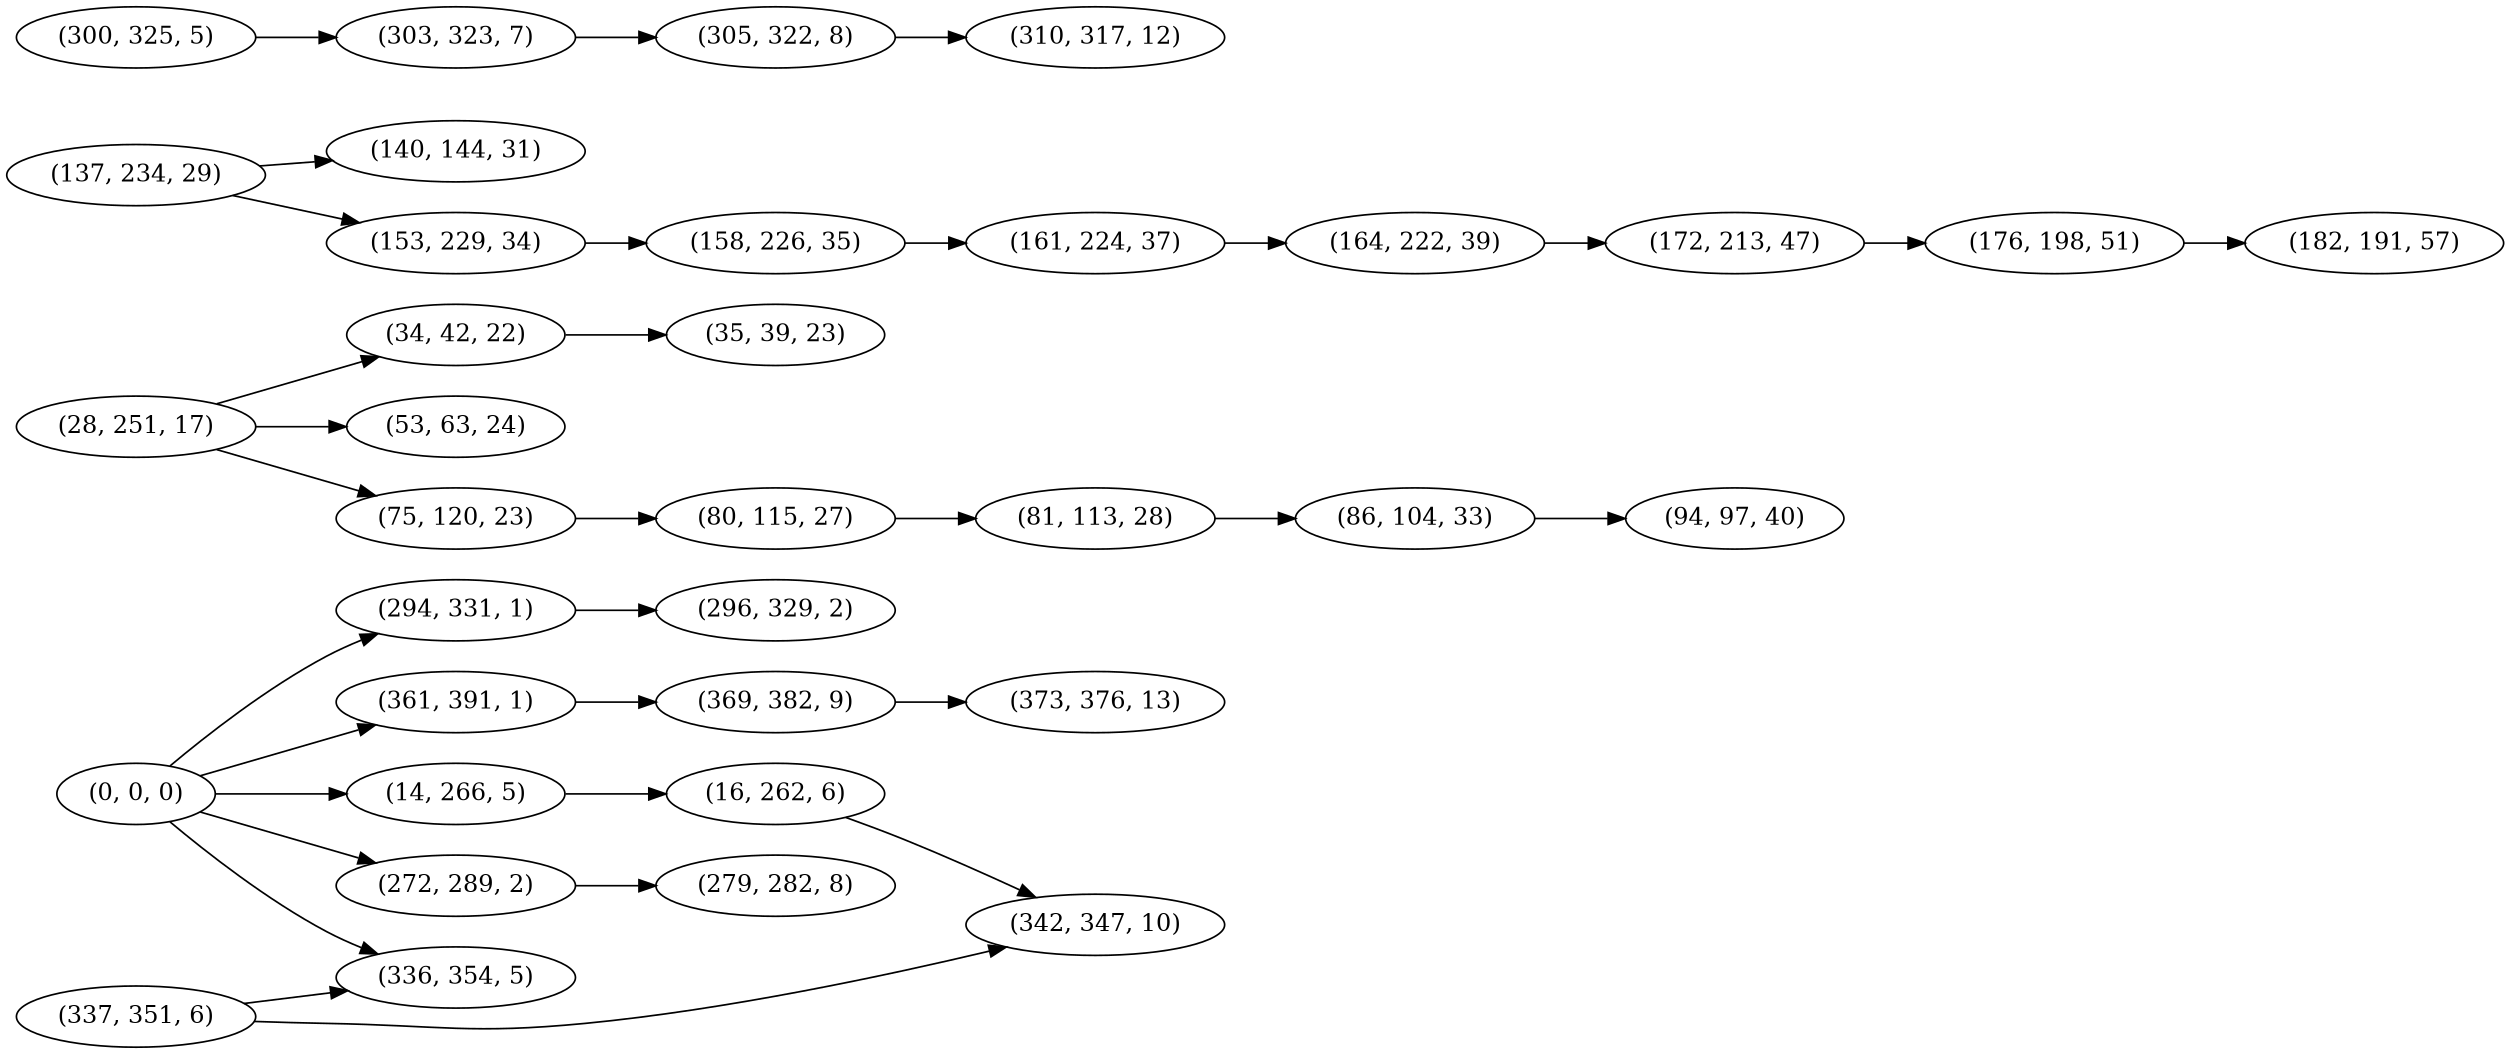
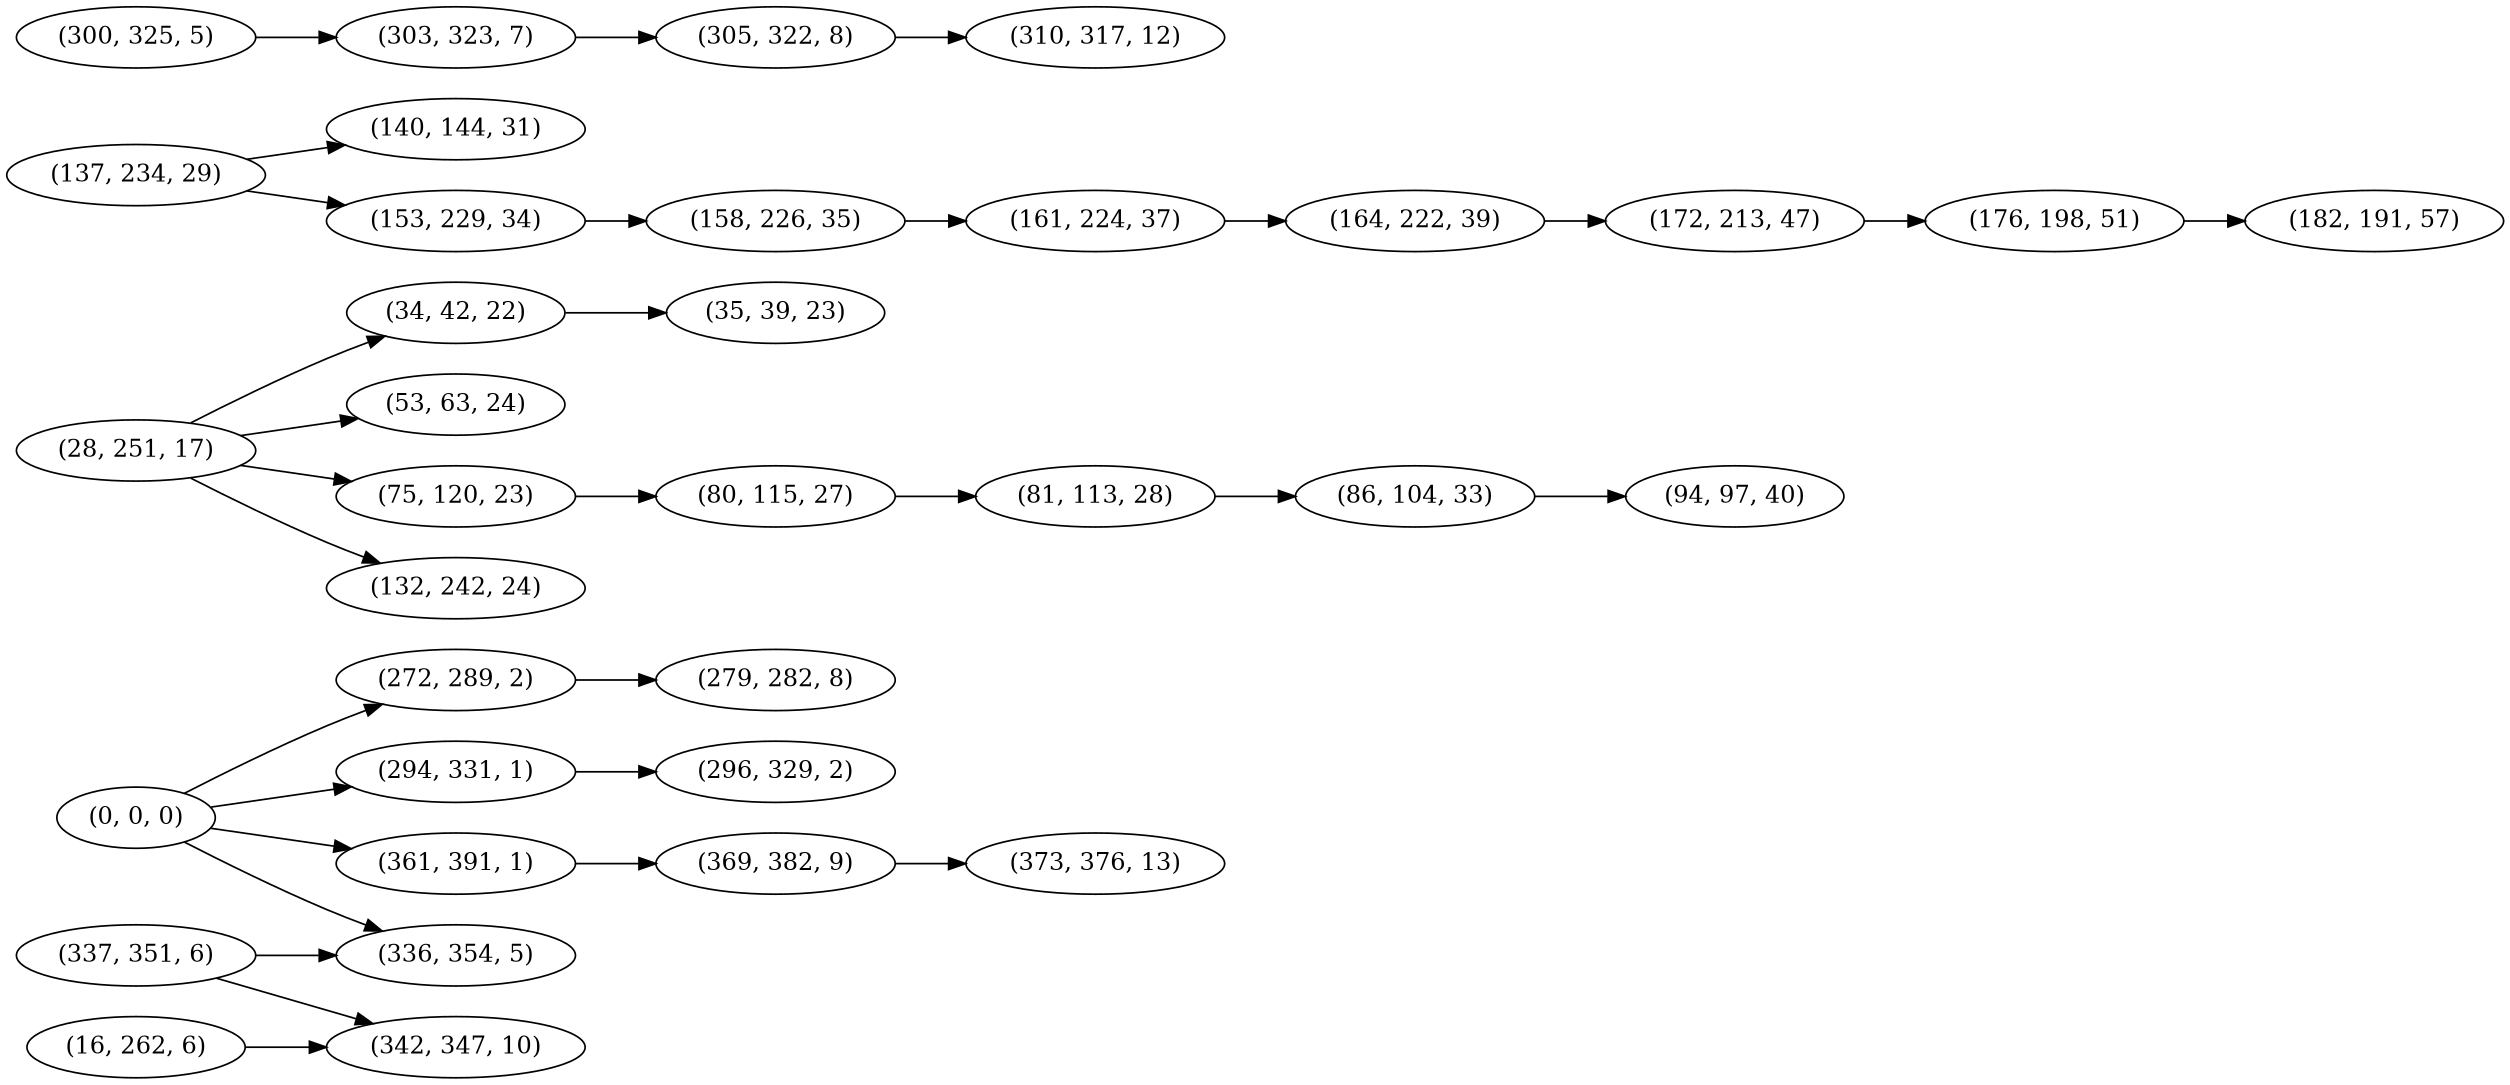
none -> (456, 588)
(456, 794) -> none
